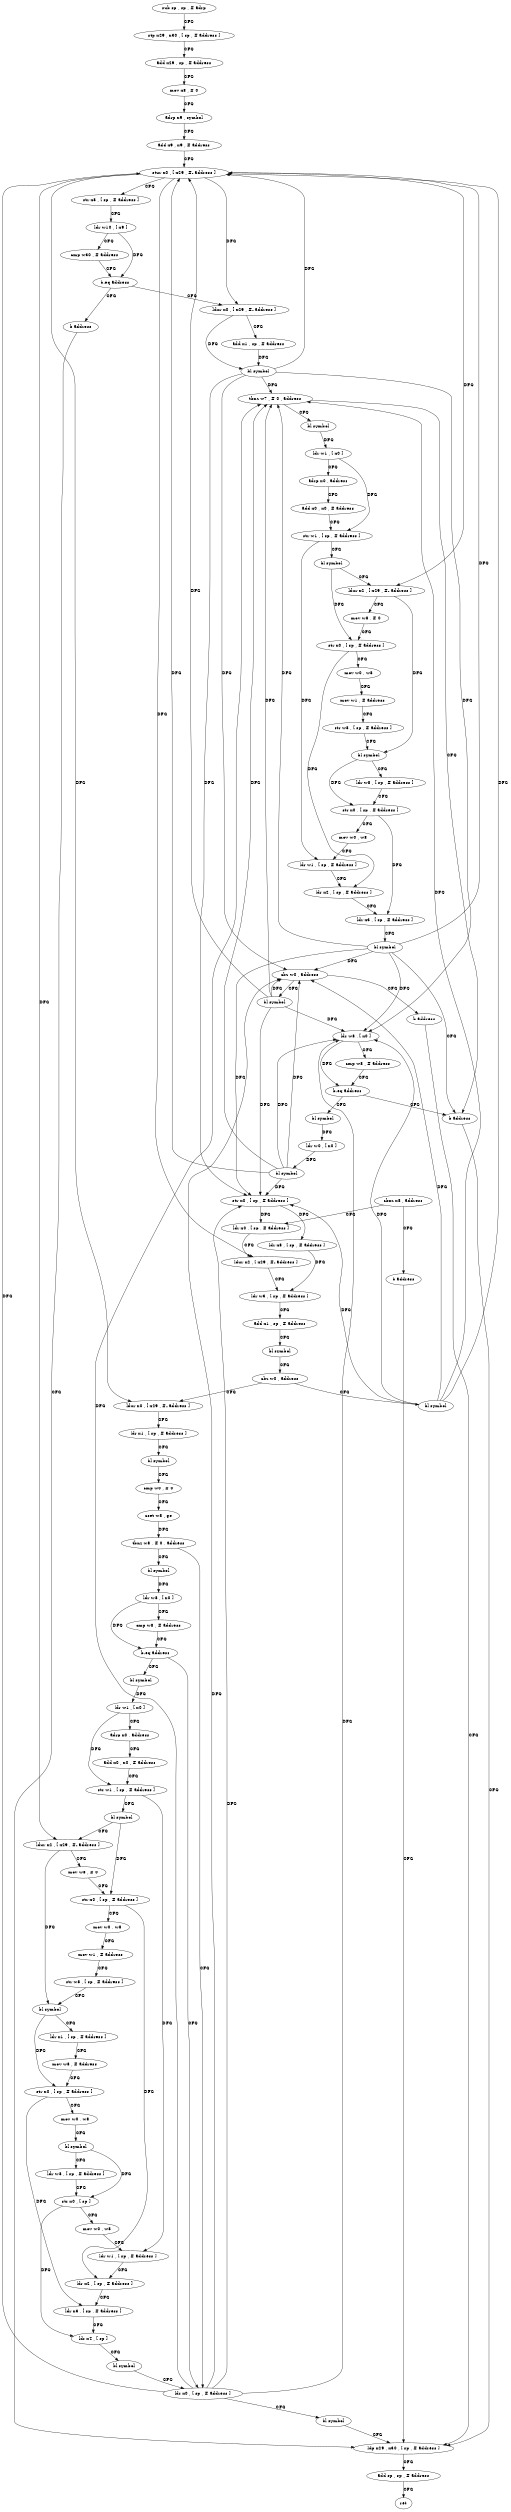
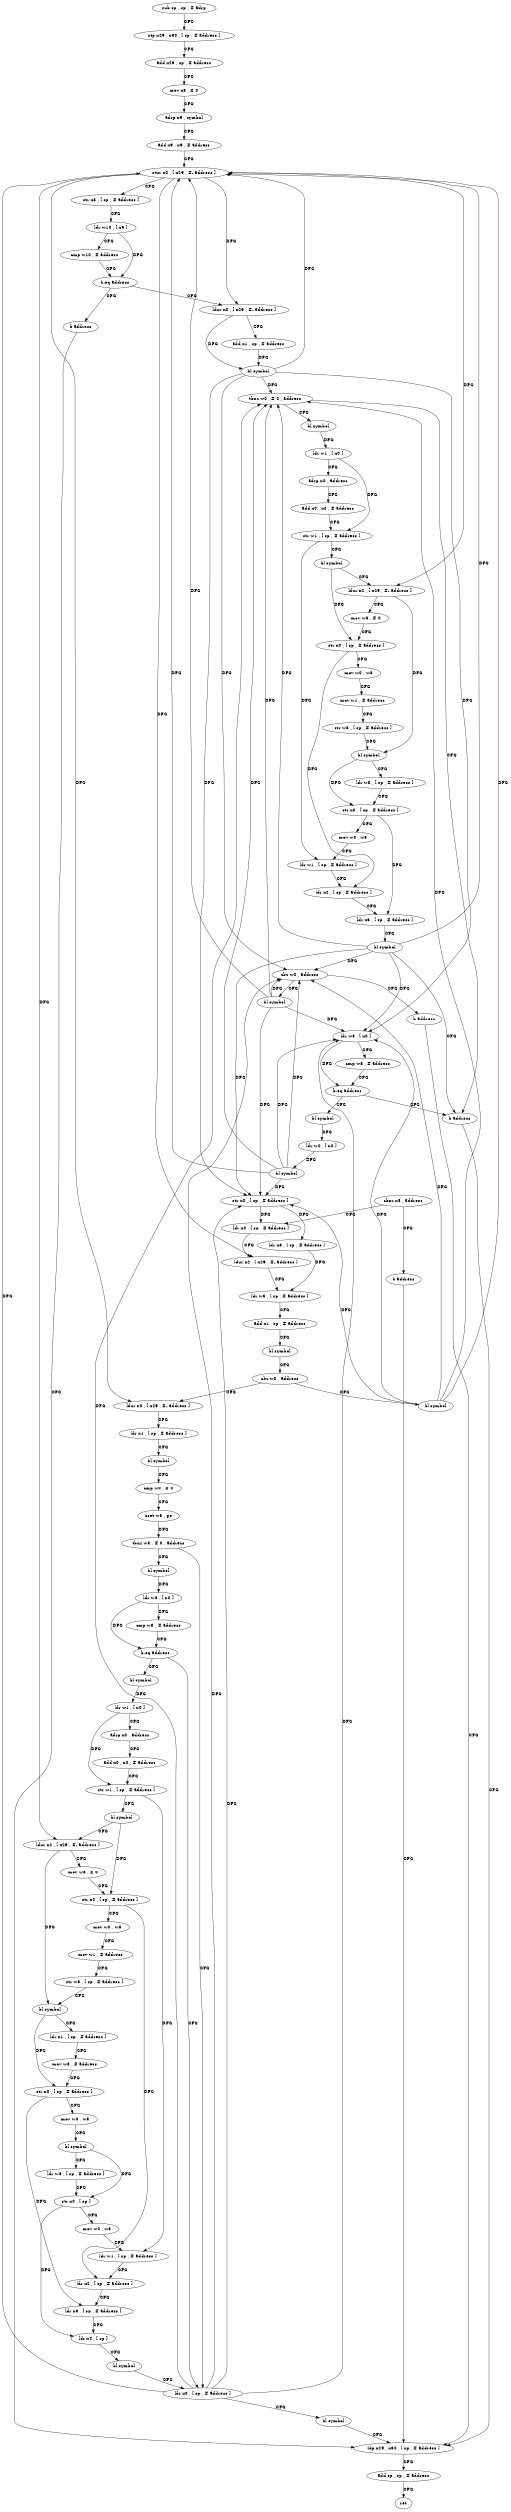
(95, 255) -> (95, 255)
(275, 399) -> (275, 399)
